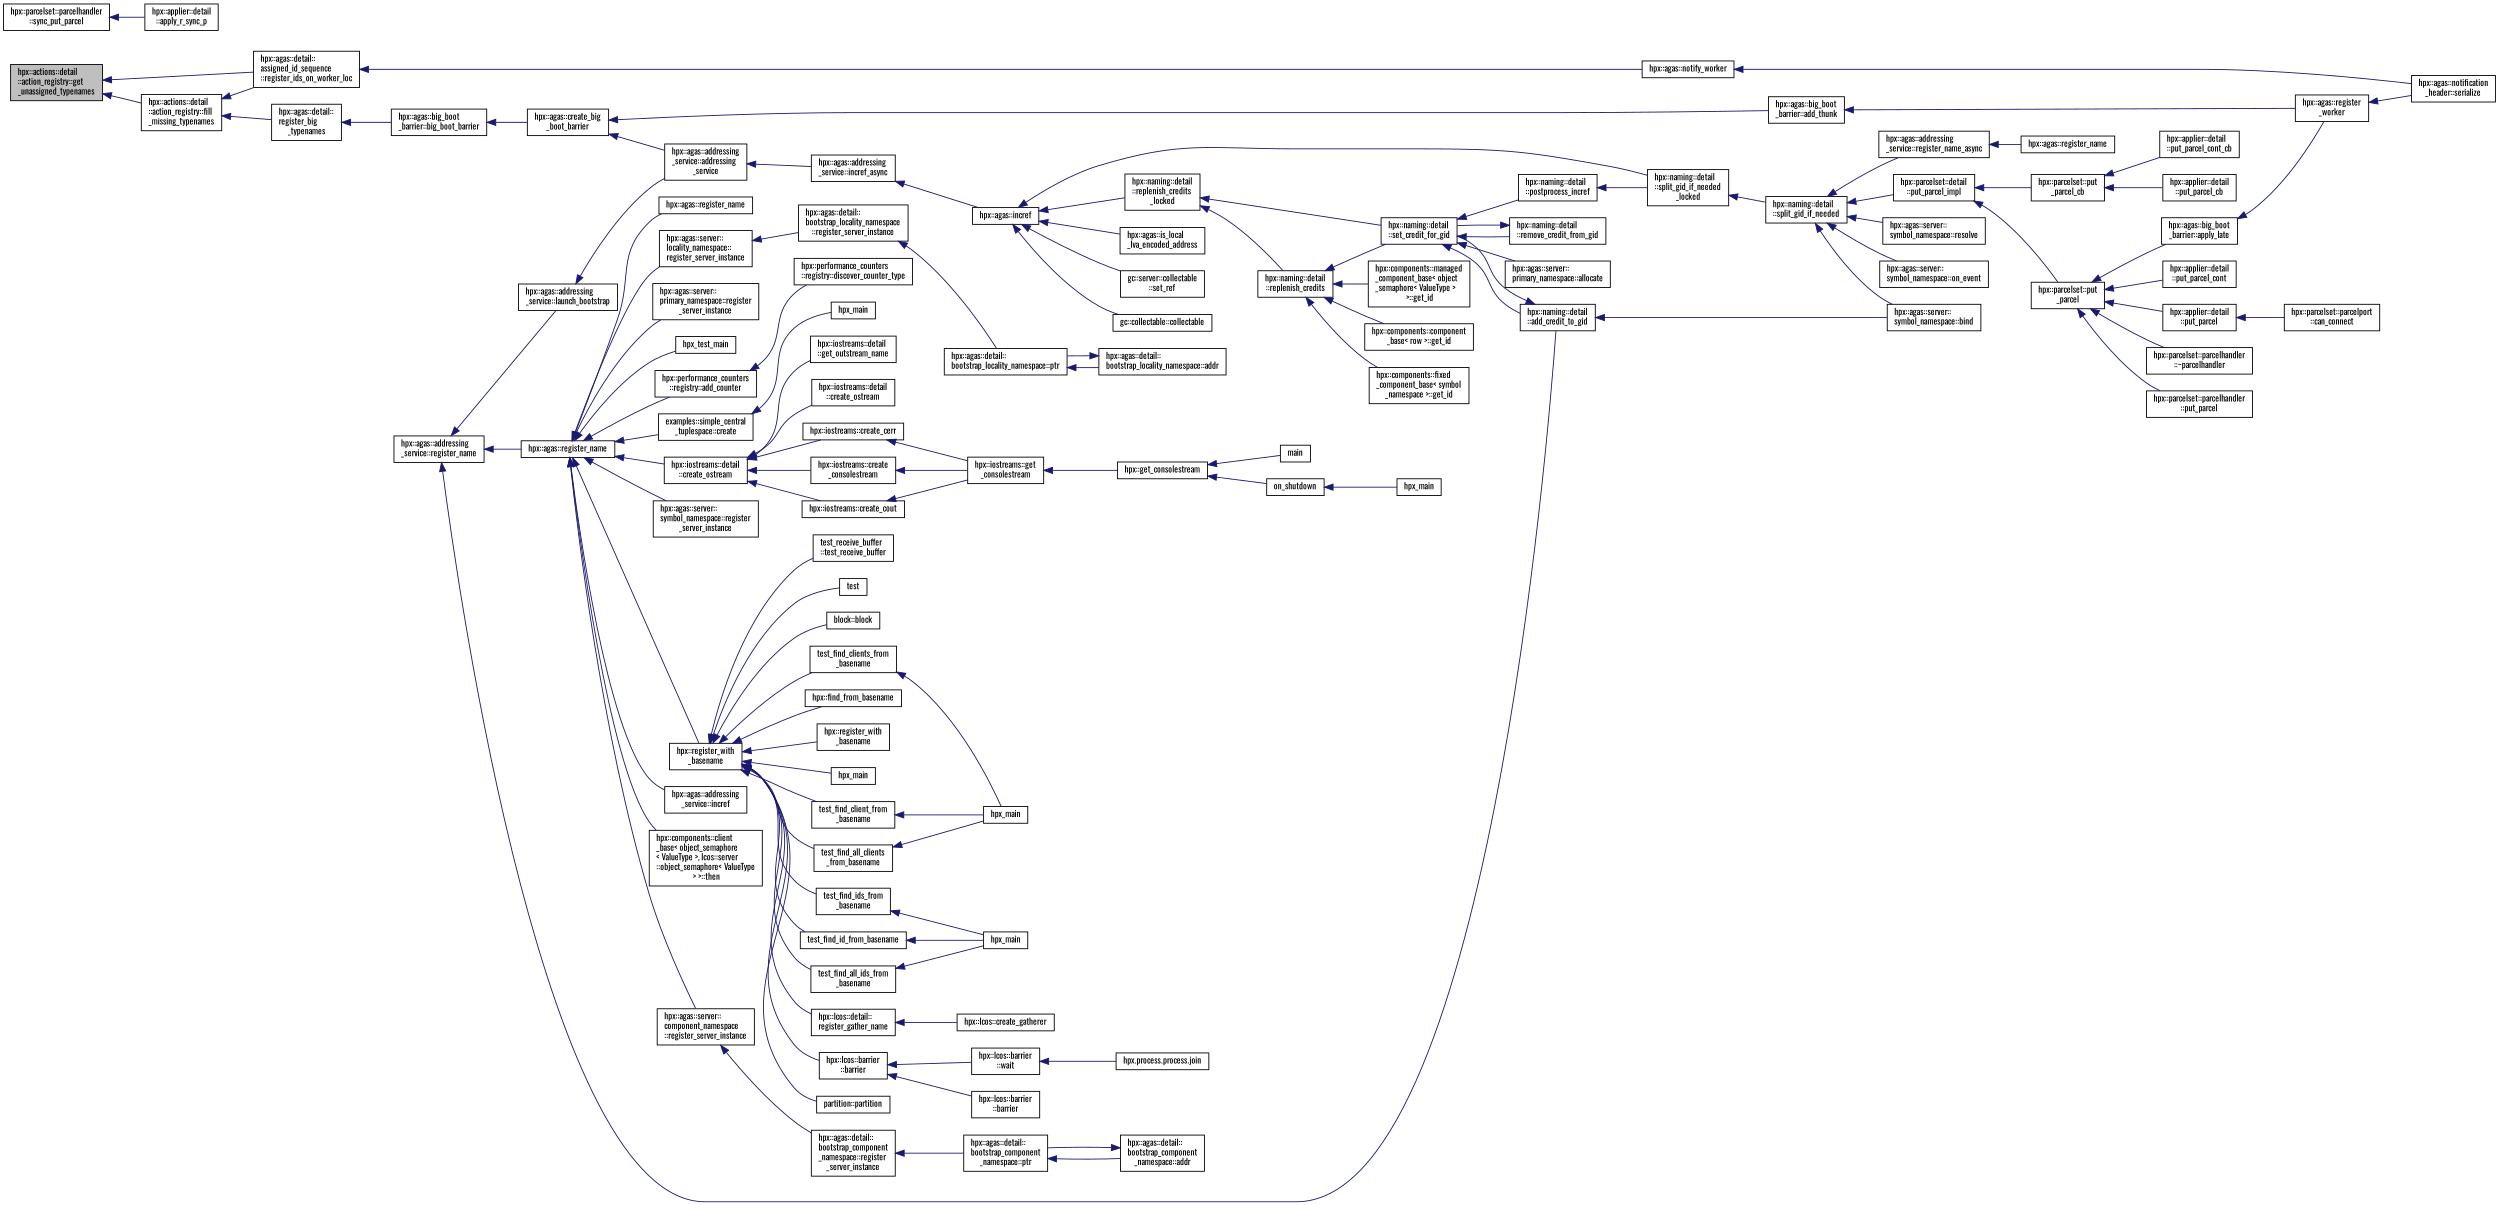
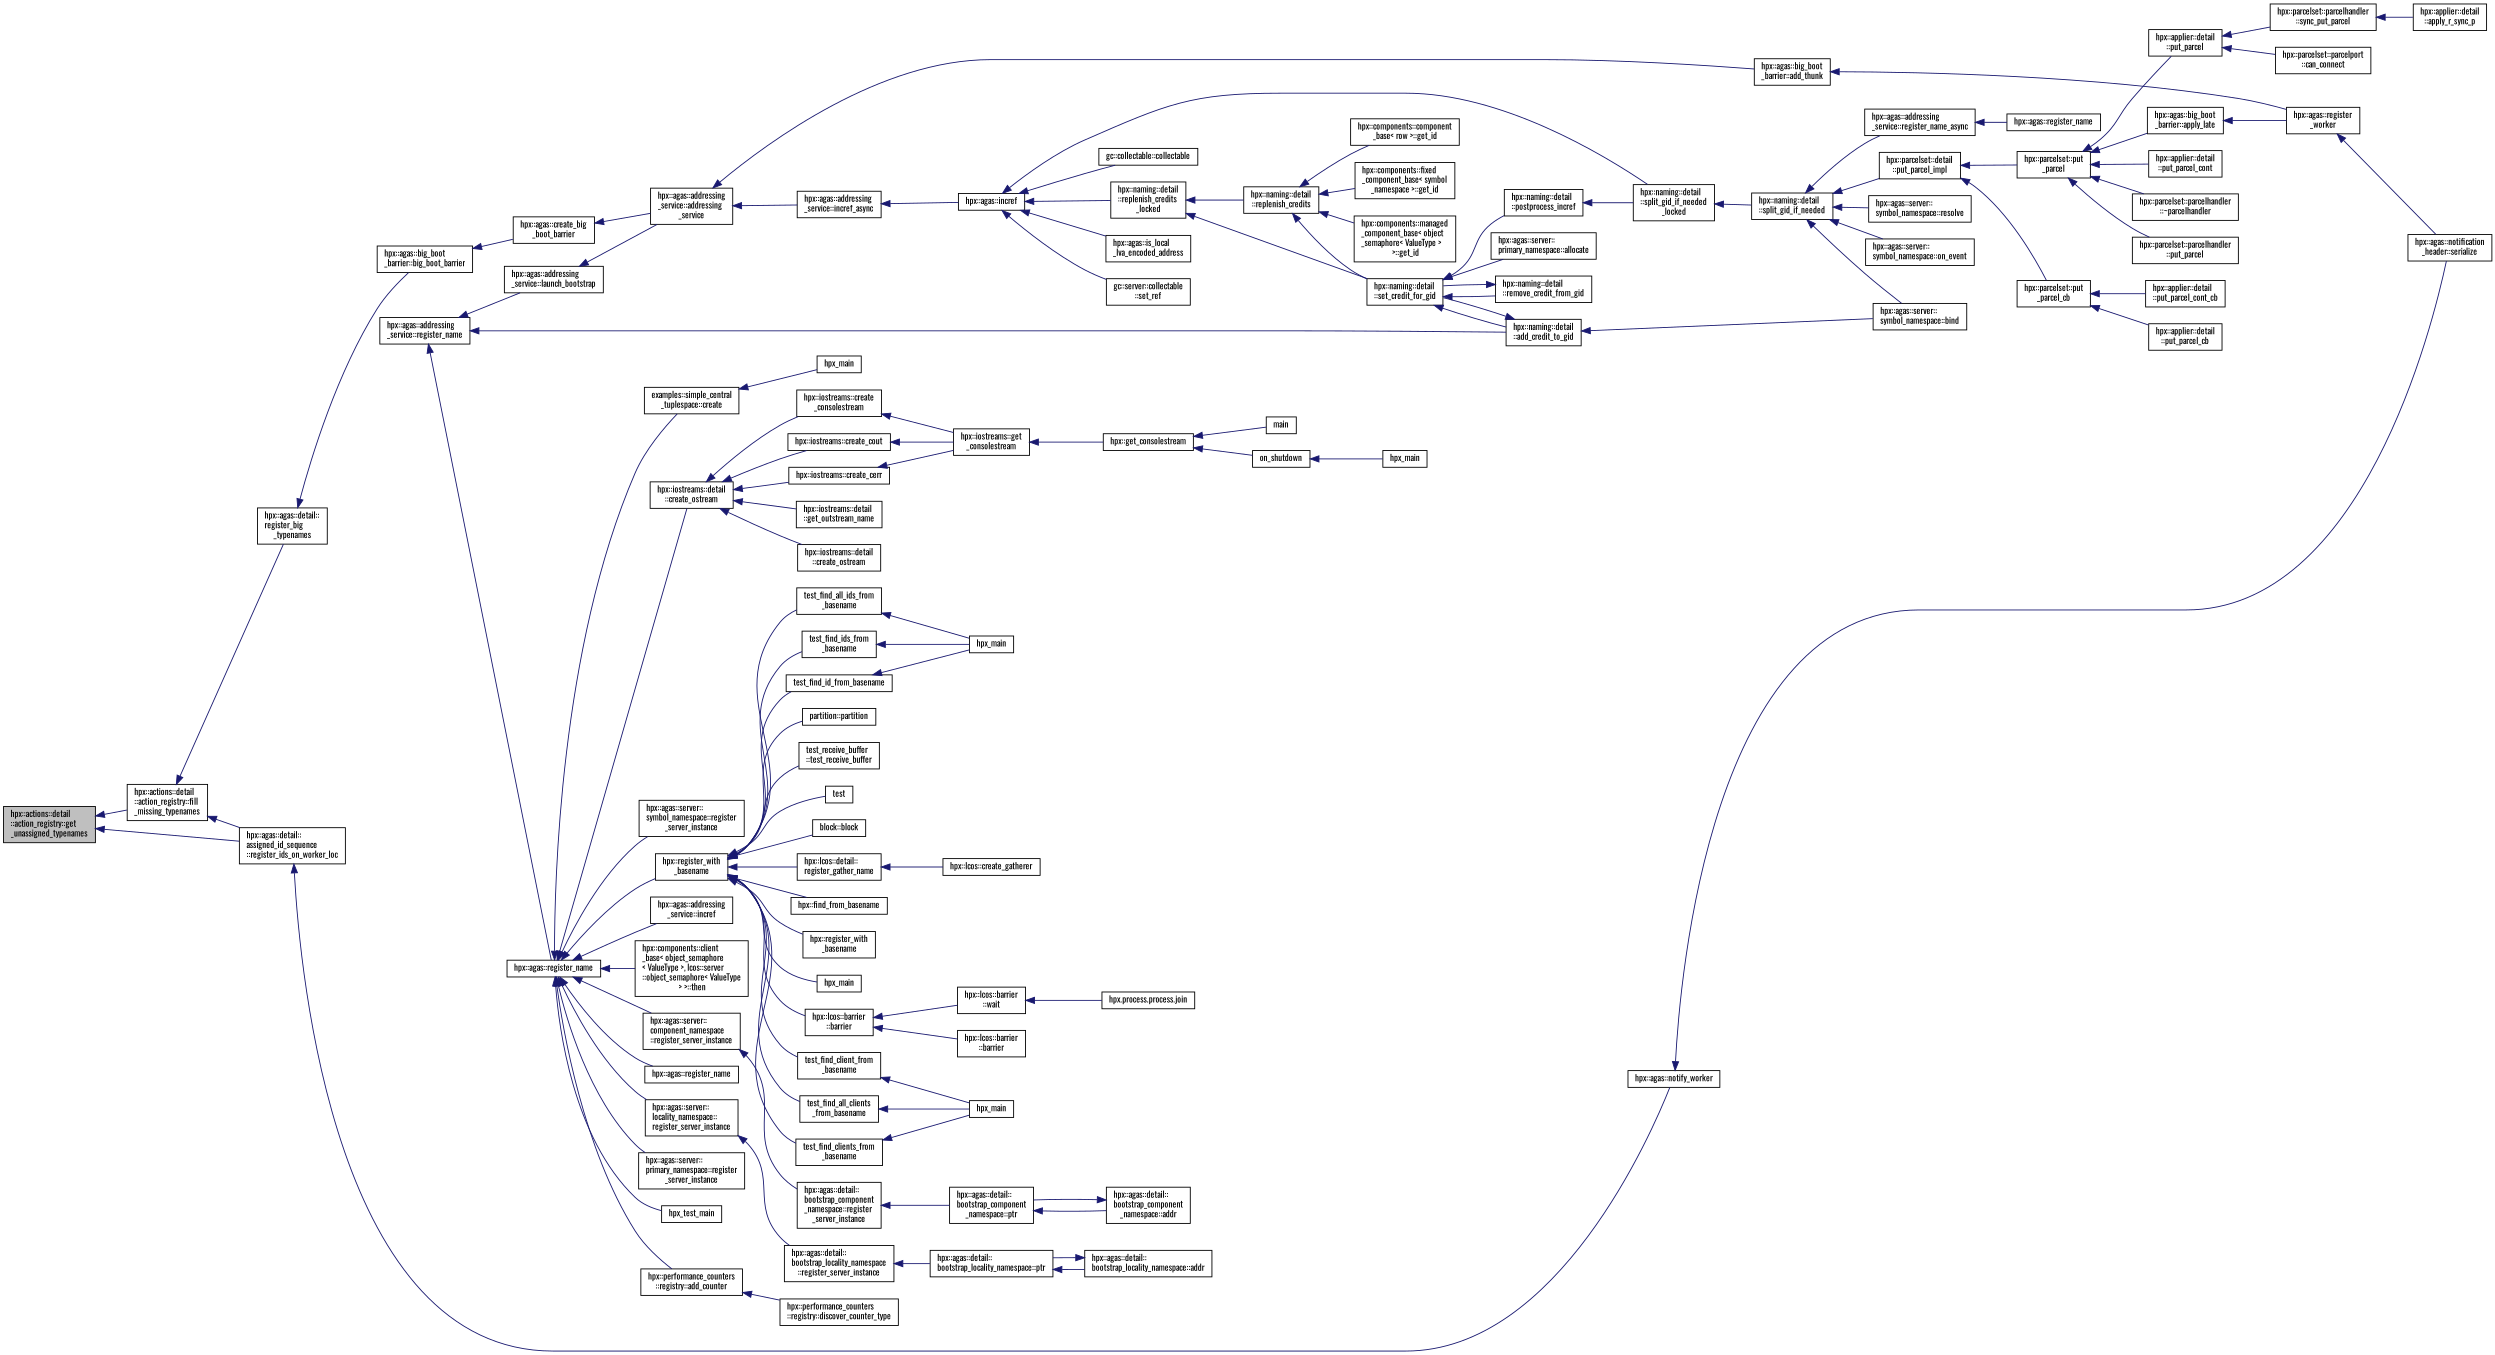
none -> (2251, 31)
(1193, 113) -> (1221, 60)
